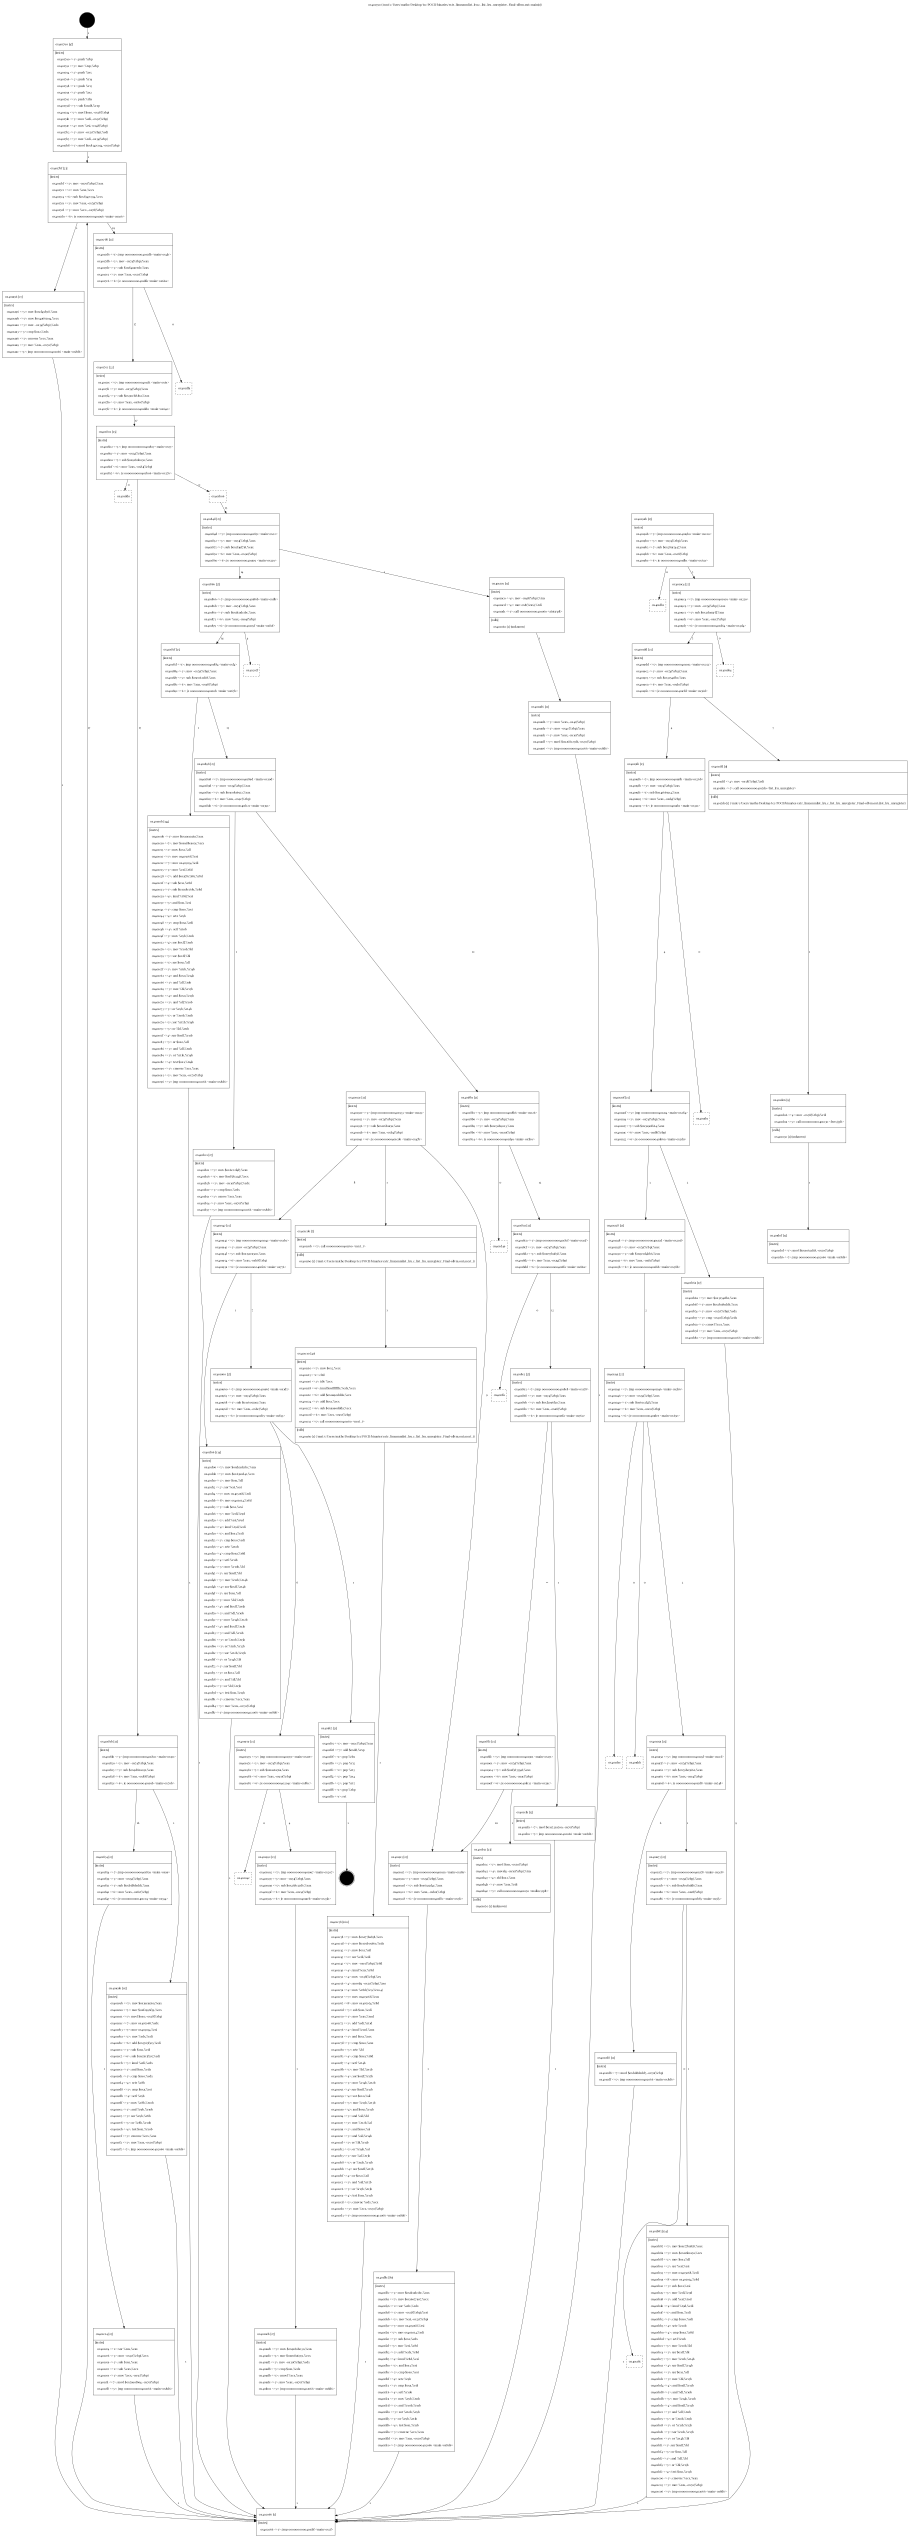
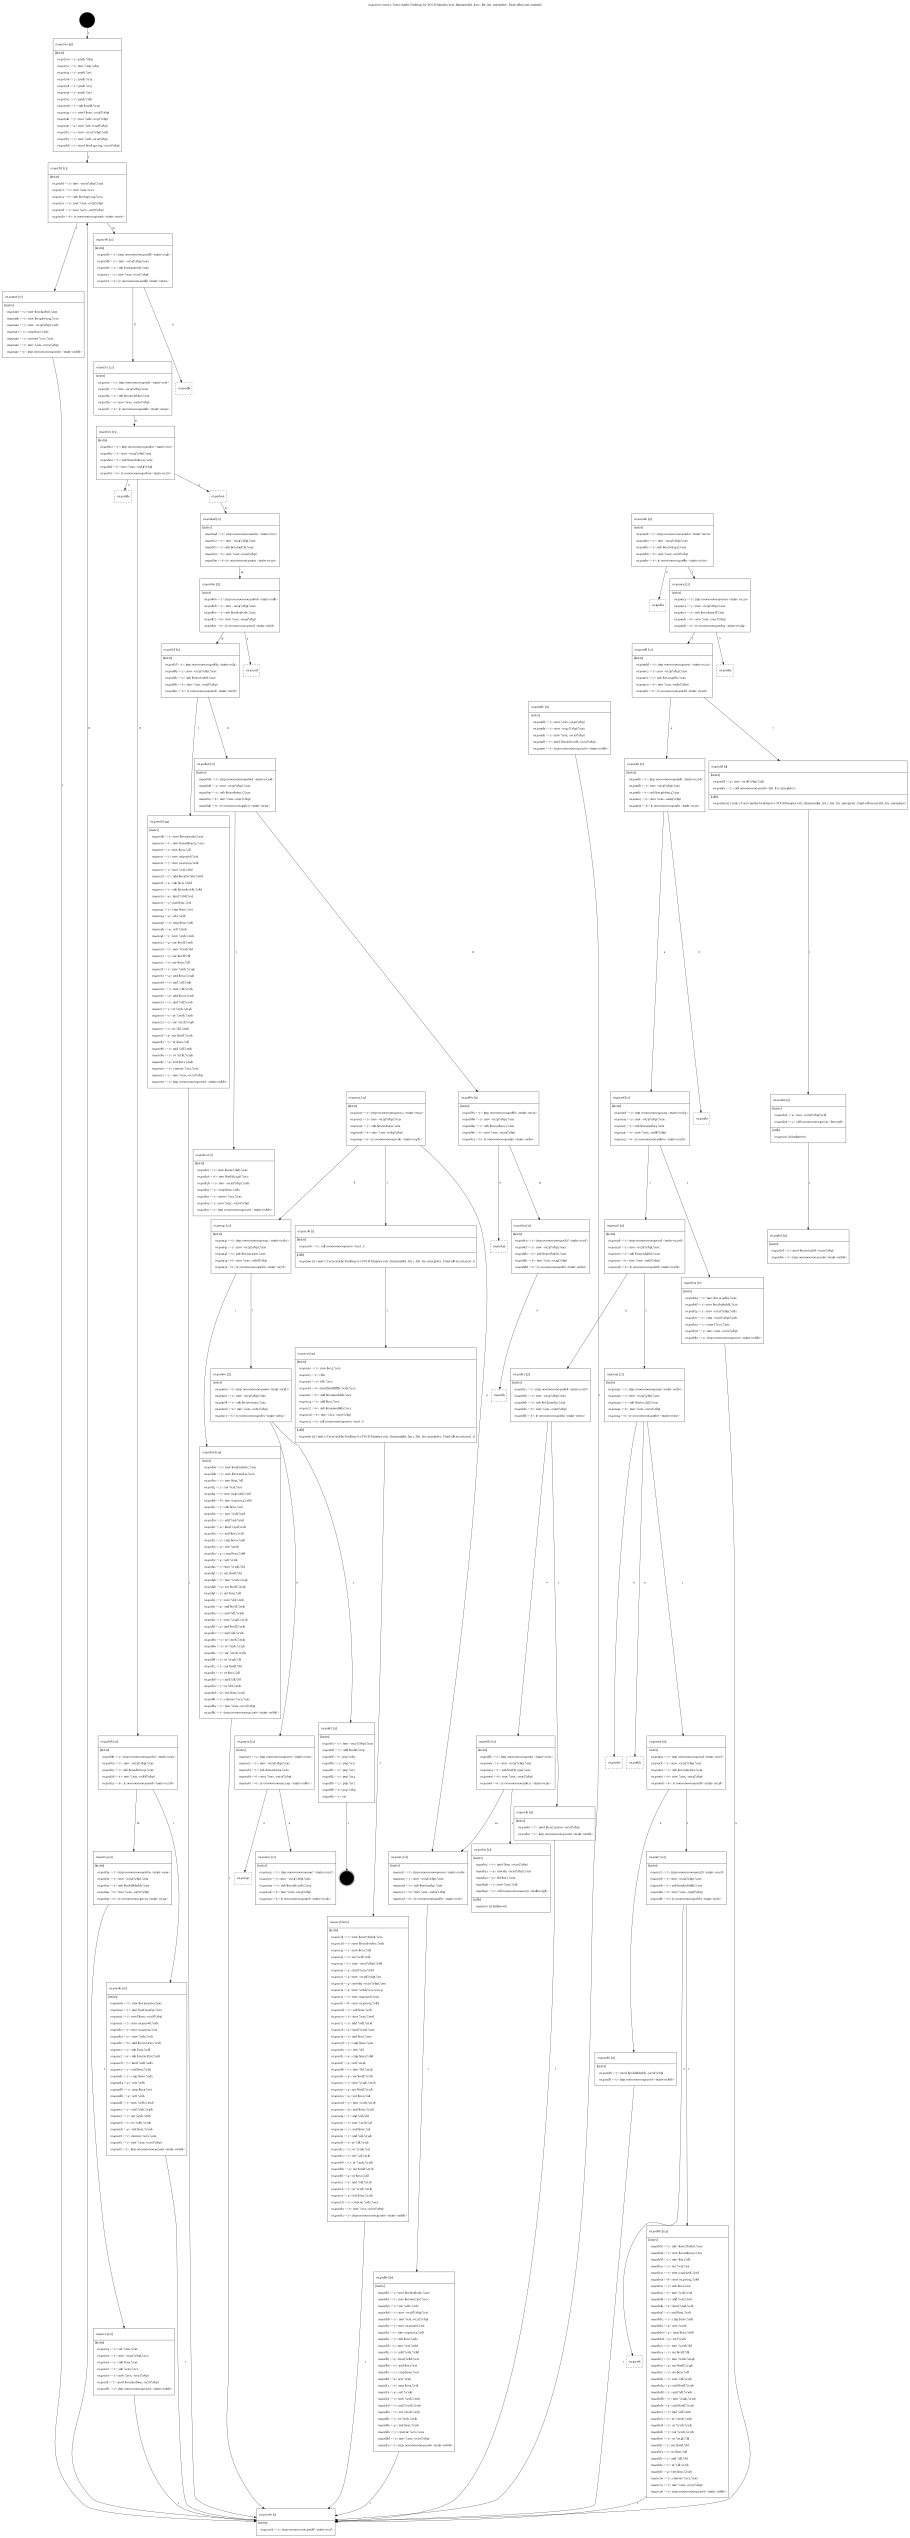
(527, 605) -> none
(550, 1320) -> (600, 1318)
(198, 1877) -> none
(296, 2362) -> none
